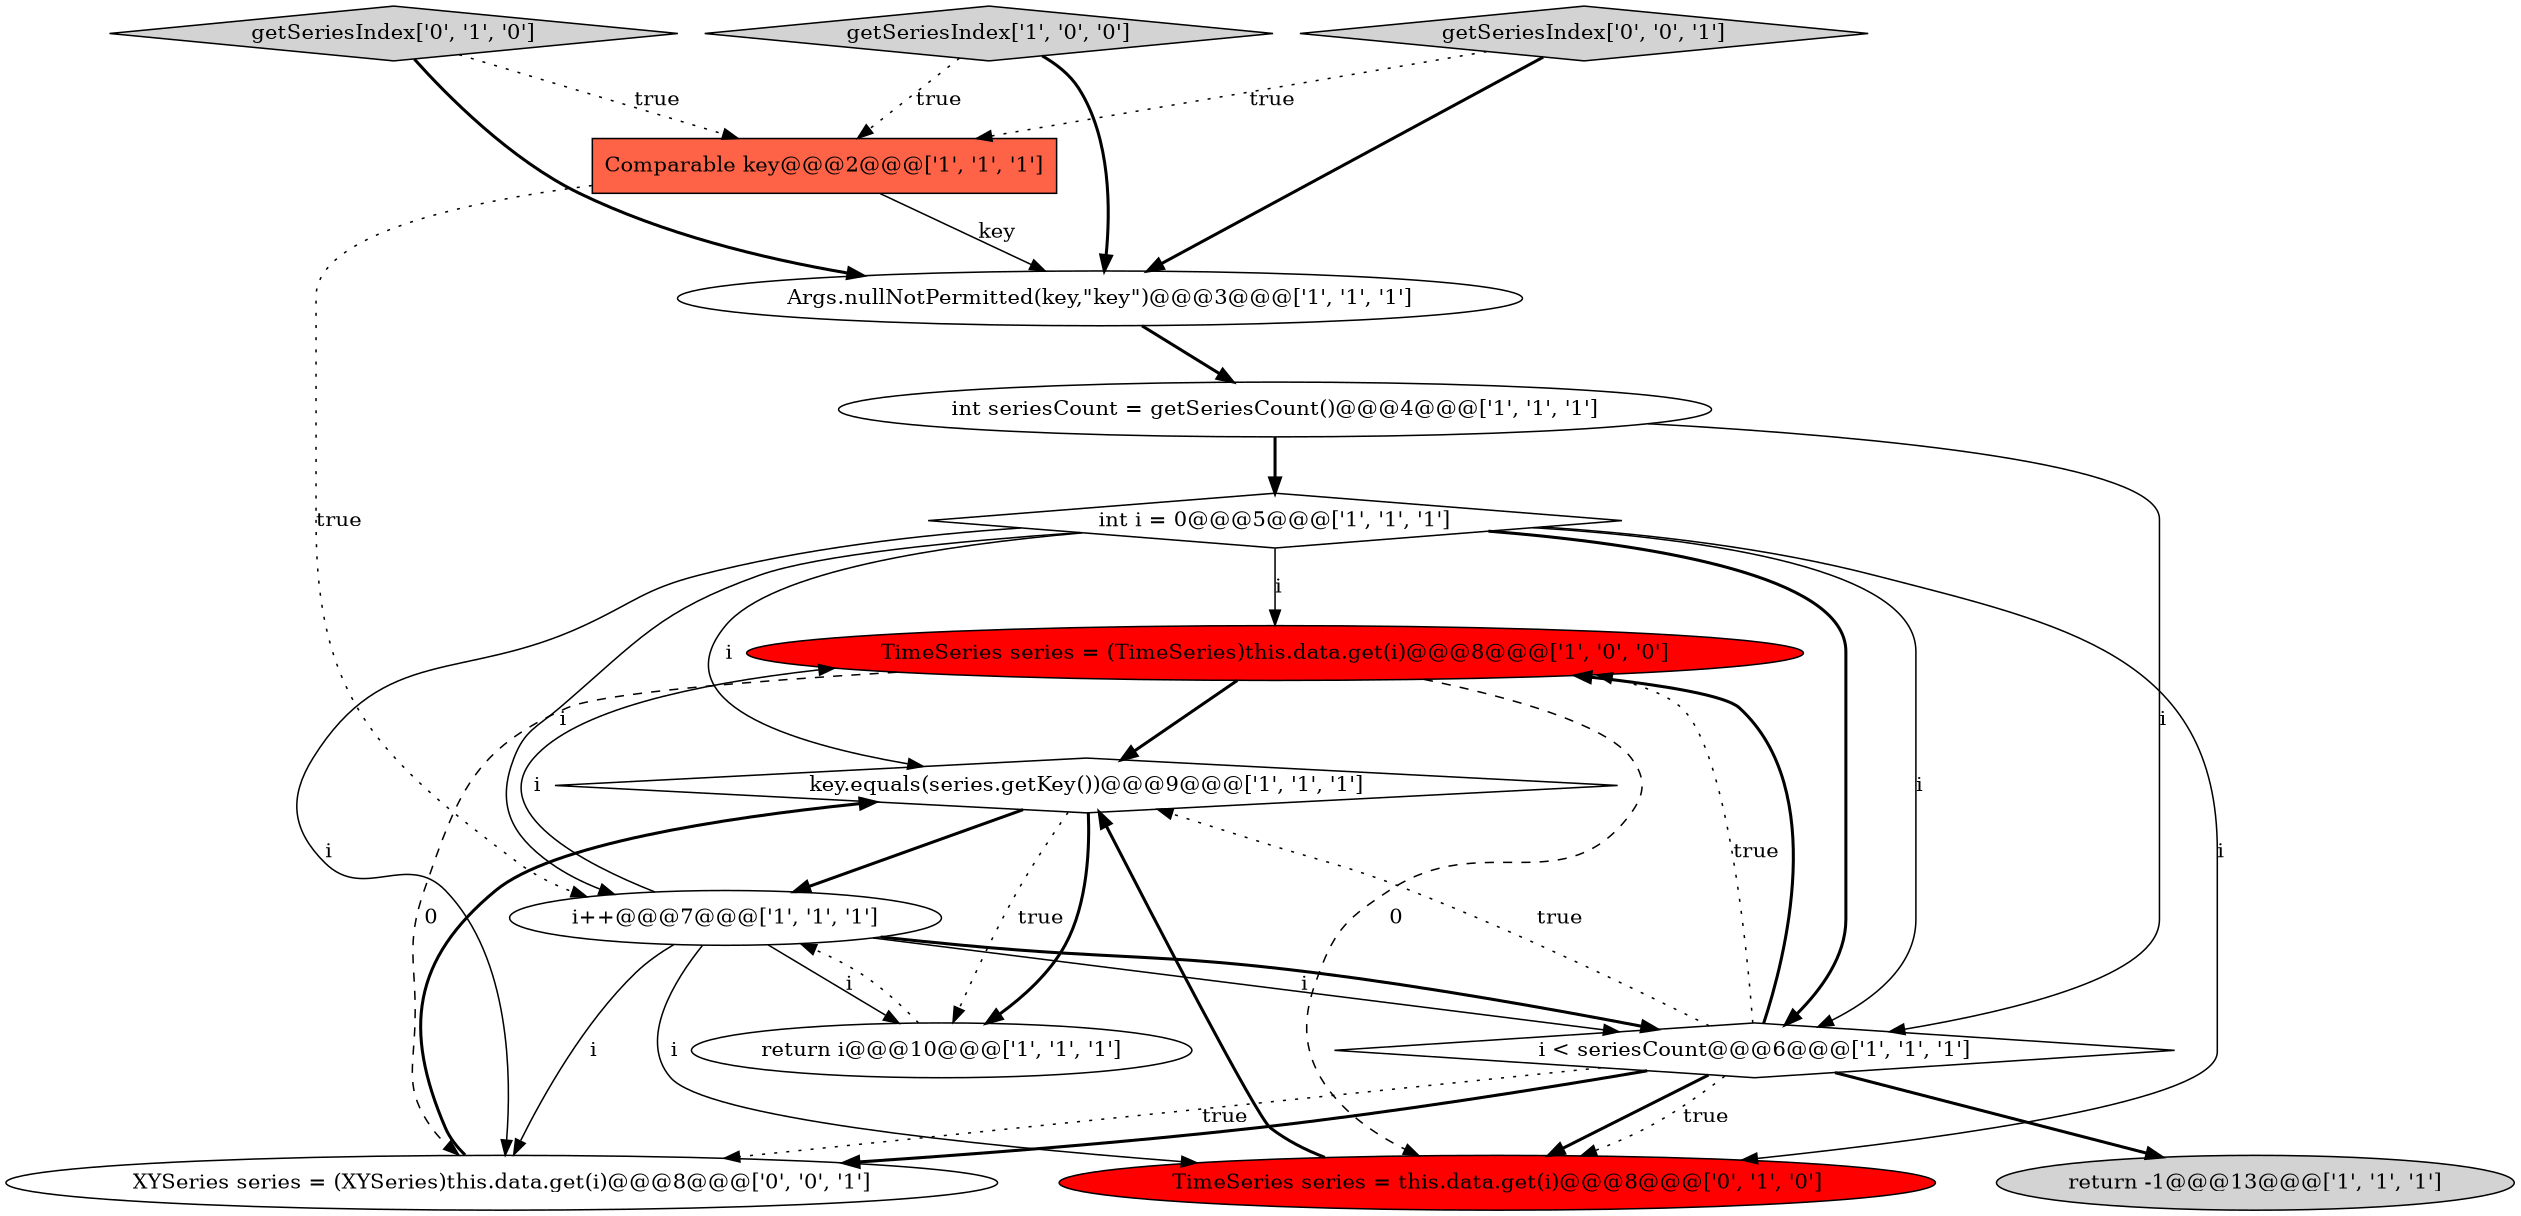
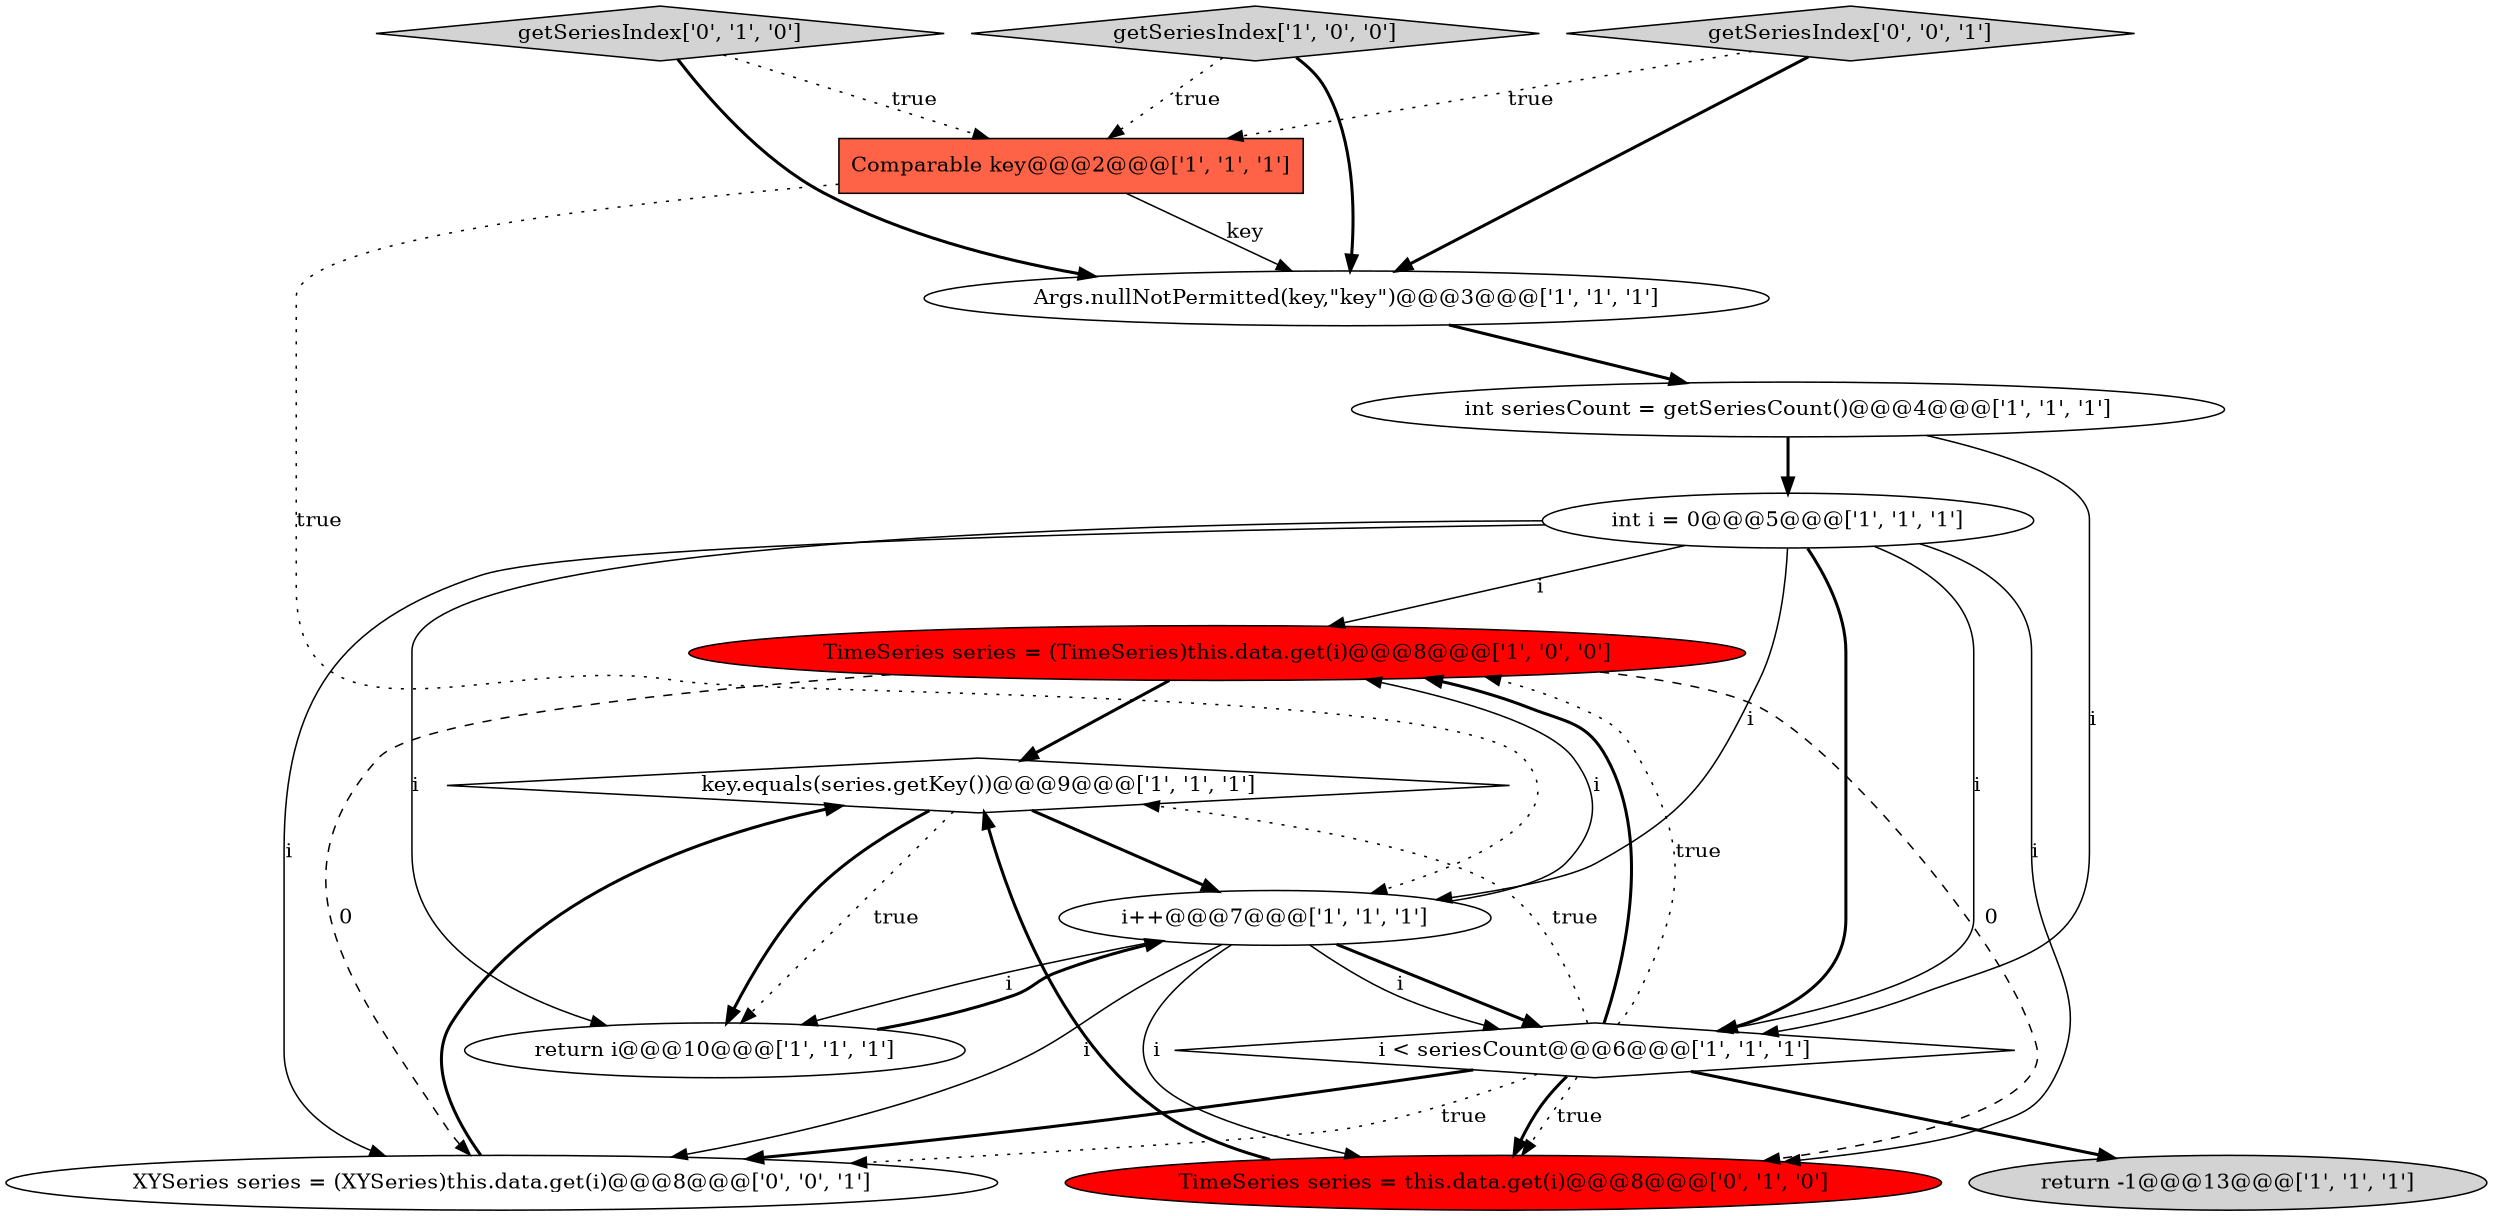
(1275, 521) -> (1788, 521)
(765, 598) -> (653, 563)
(871, 981) -> (1014, 995)
